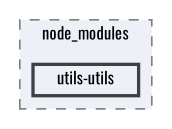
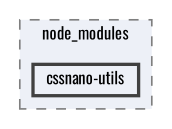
(86, 80) -> (86, 80)
